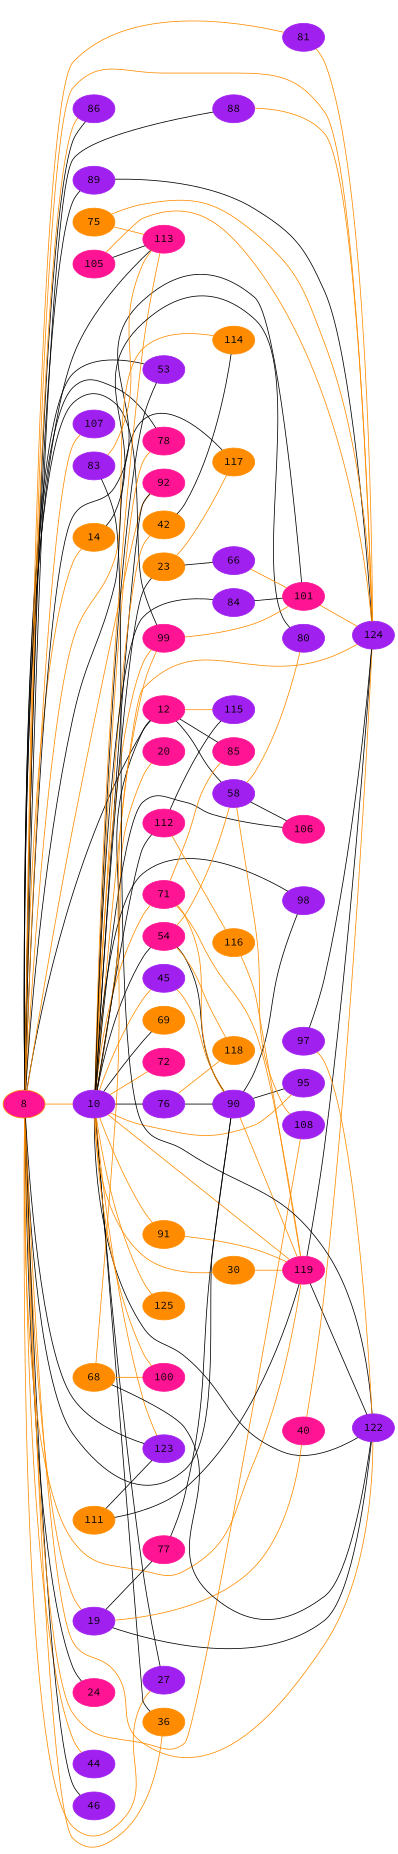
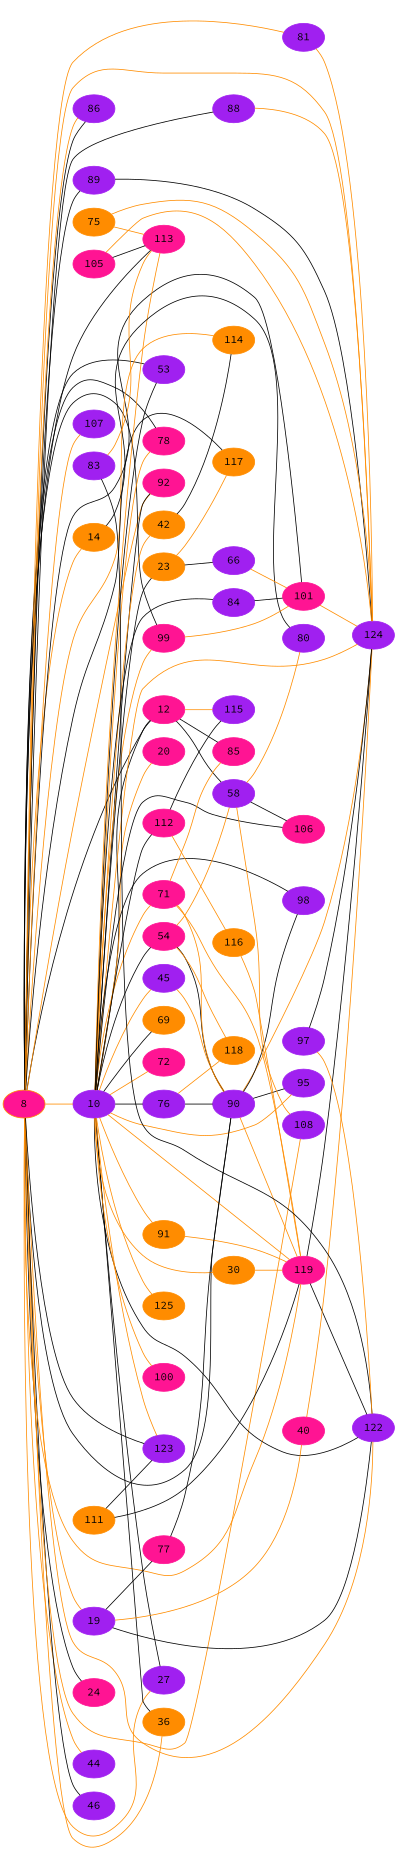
none -> (336, 879)
(94, 1377) -> none
